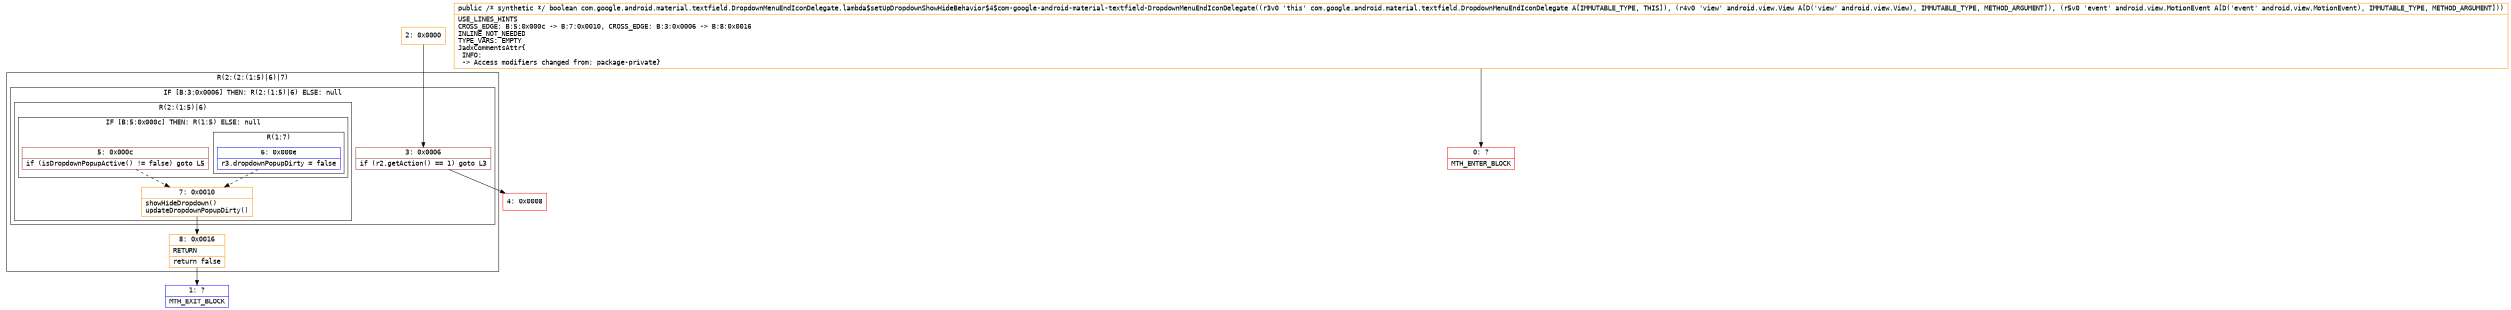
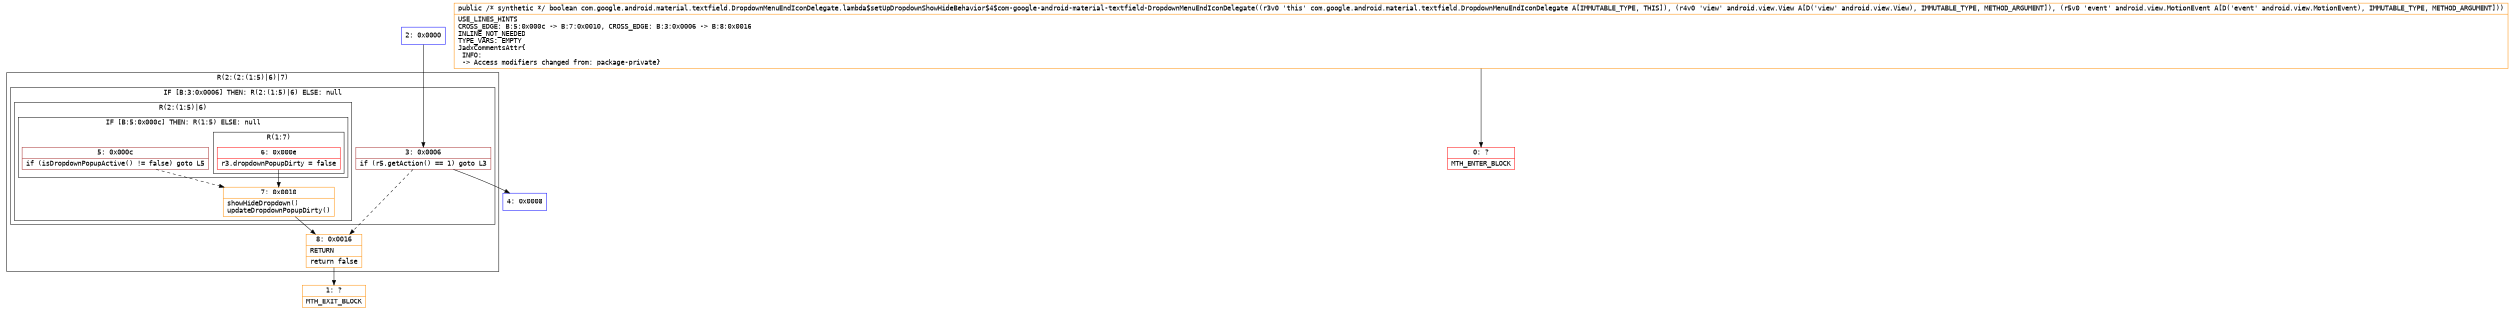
(423, 36) -> (423, 36)
(279, 158) -> (279, 158)
(423, 164) -> (423, 164)
(238, 180) -> (279, 176)
none -> (383, 200)
(525, 202) -> (525, 202)
(197, 296) -> (334, 296)
